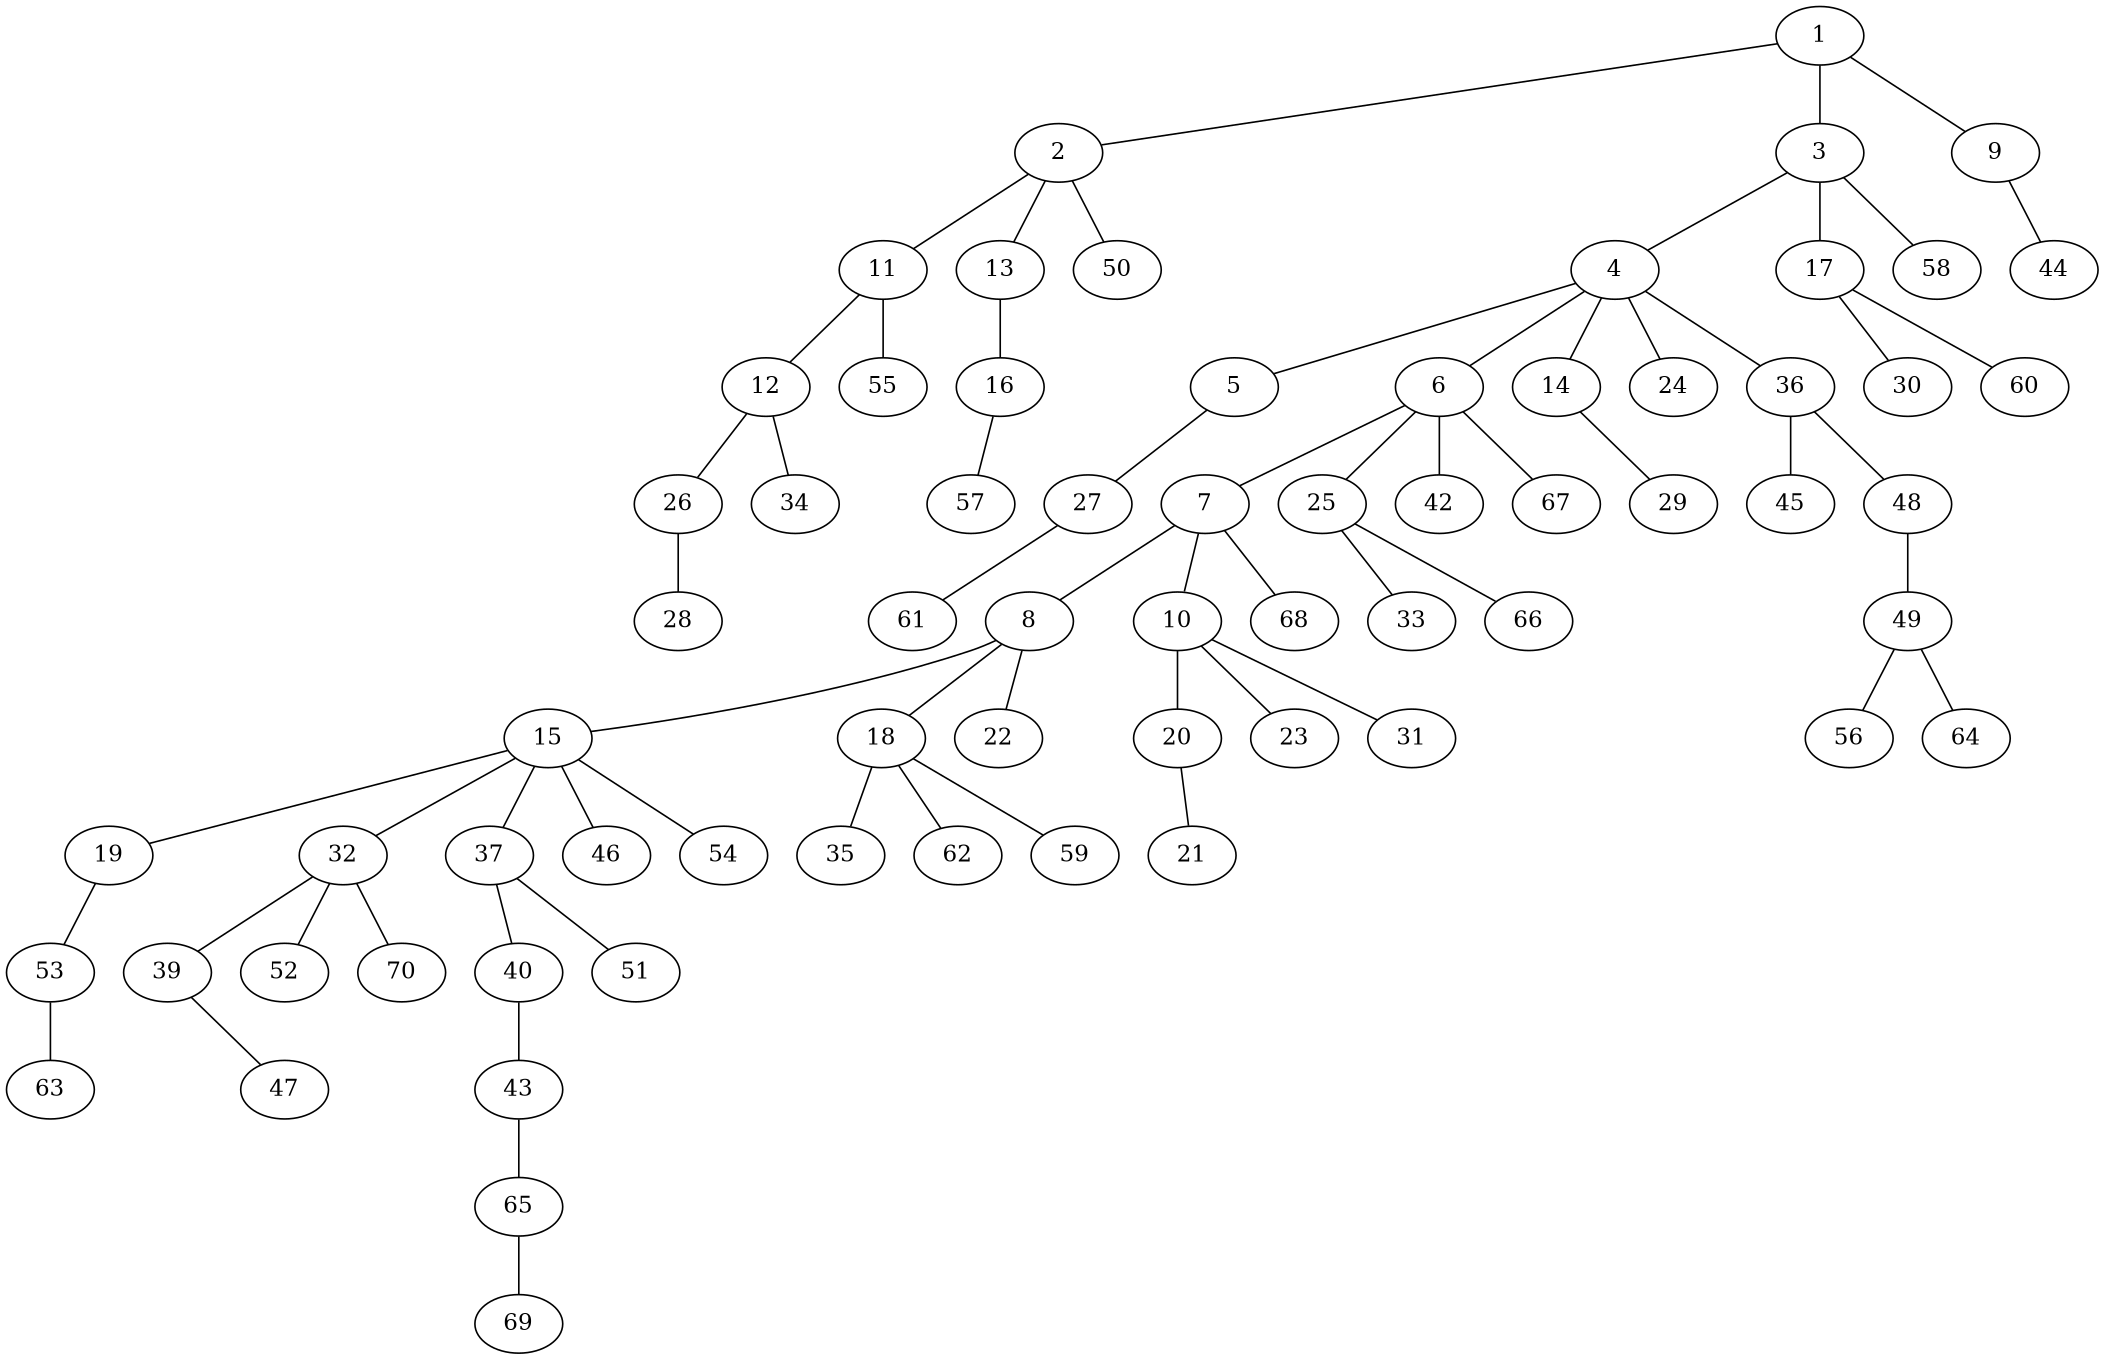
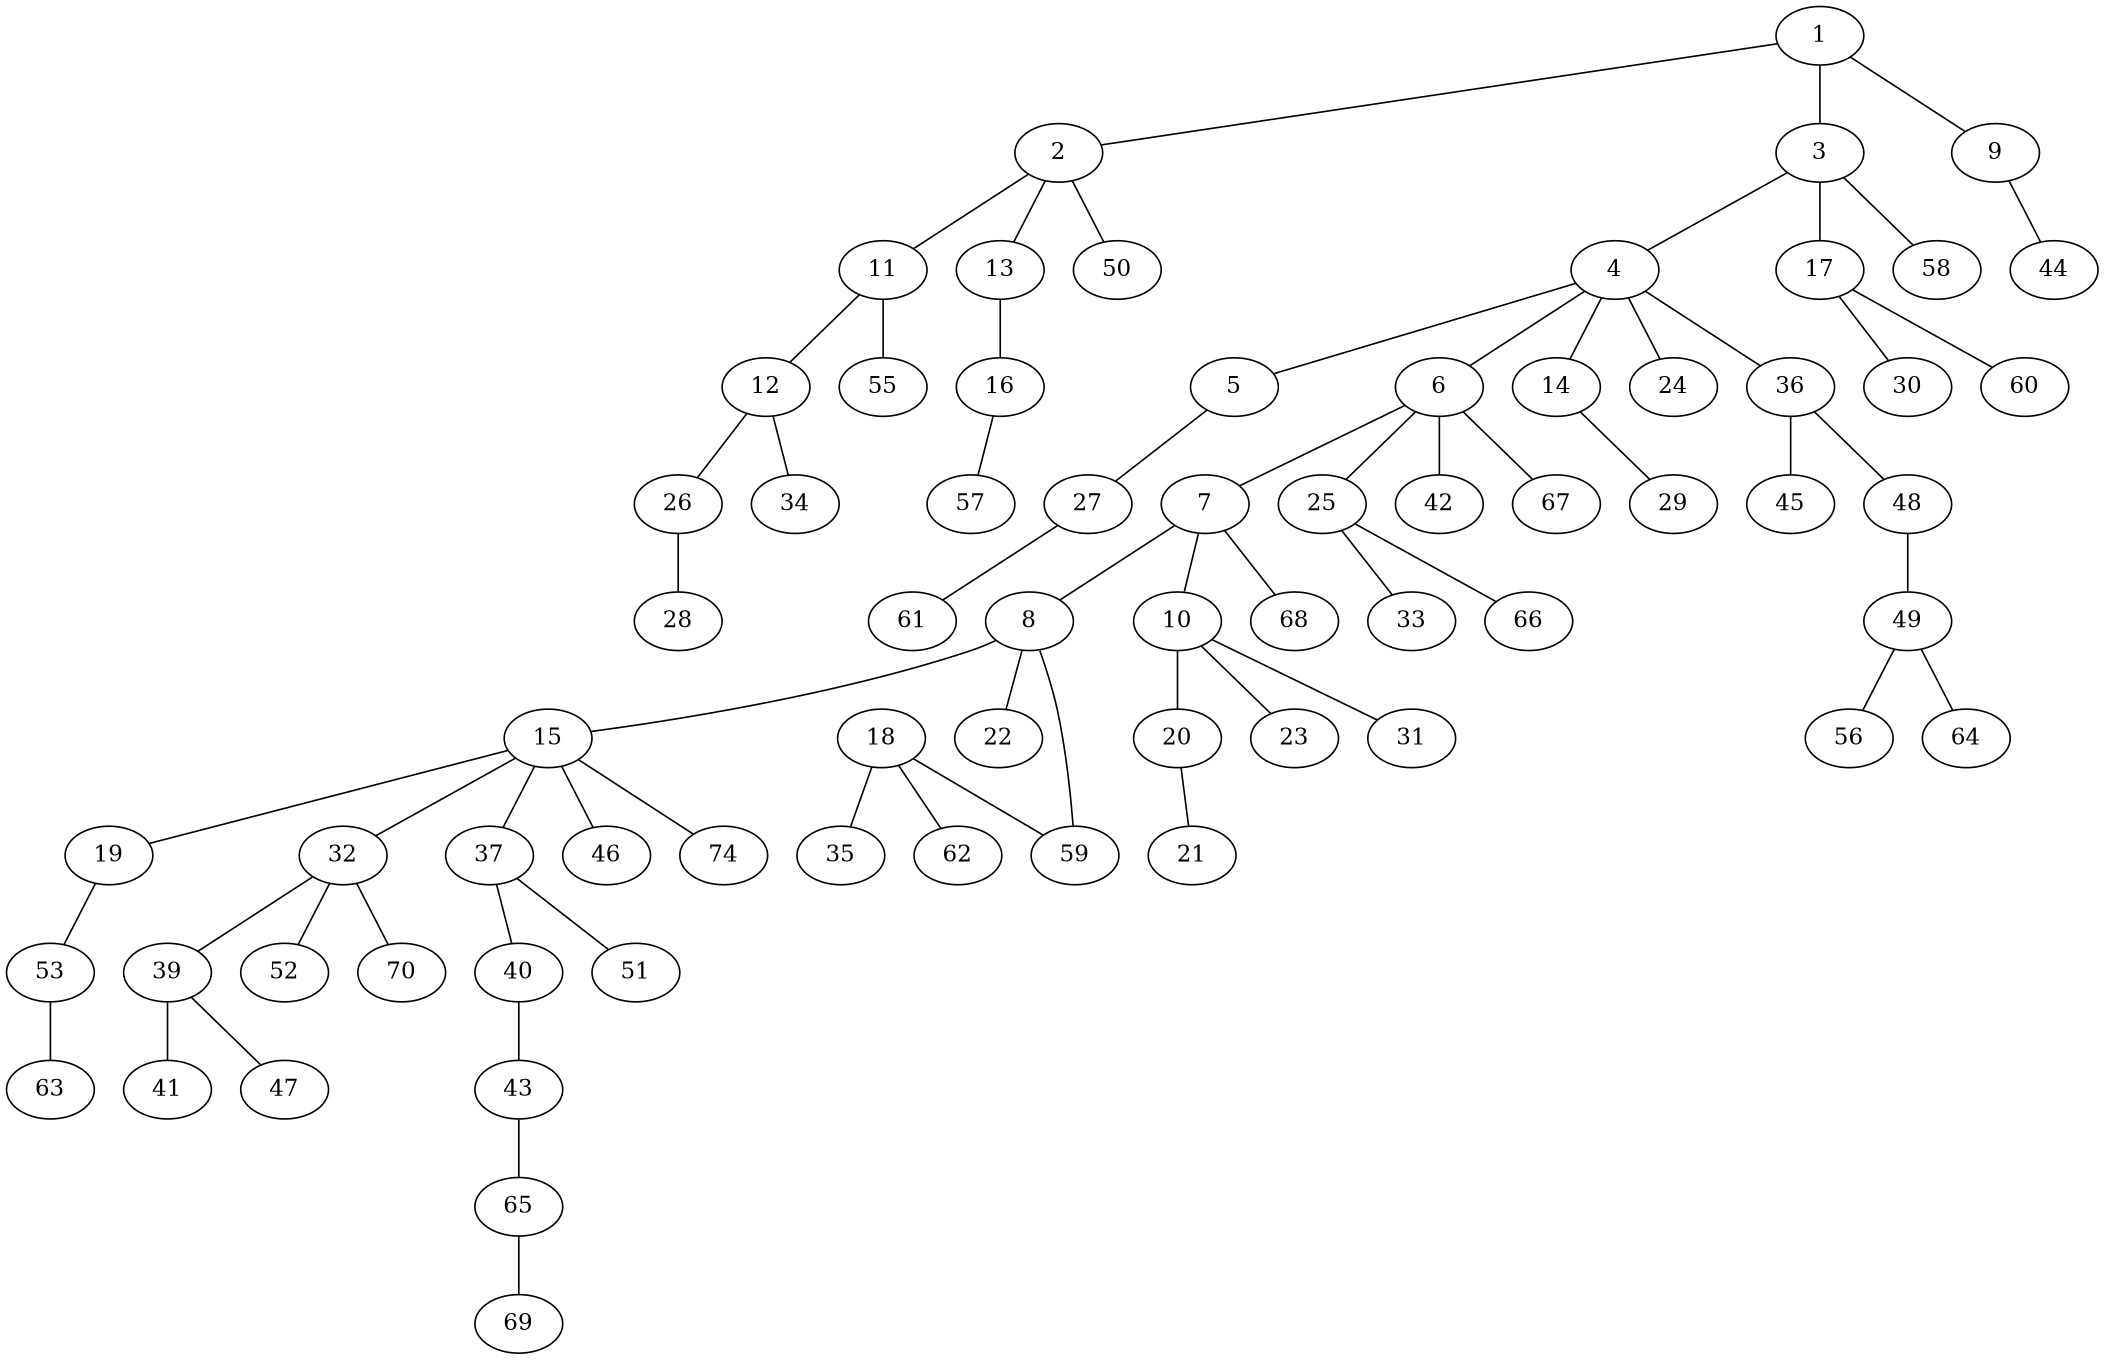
(955, 680) -> (1062, 737)
(724, 855) -> (724, 855)
none -> (168, 1090)
